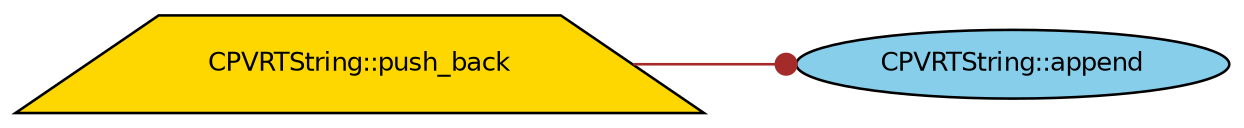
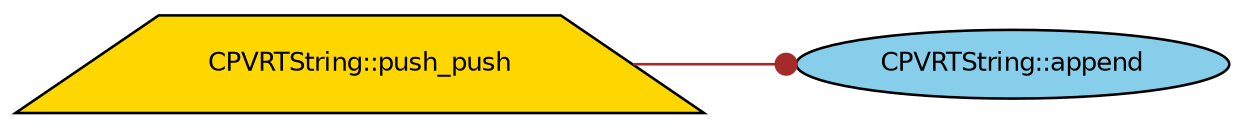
(360, 64) -> (360, 64)
